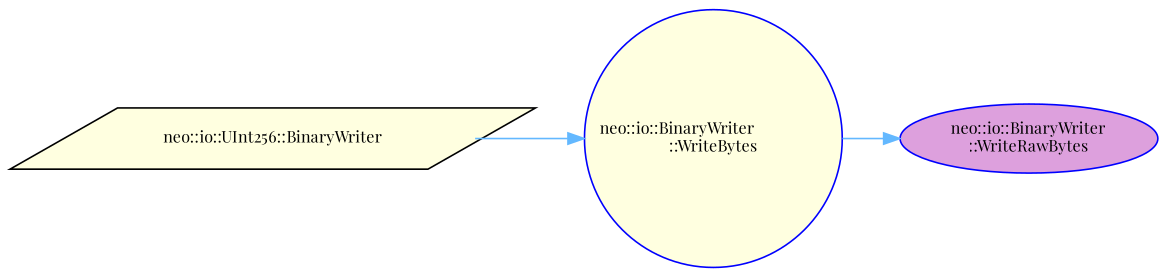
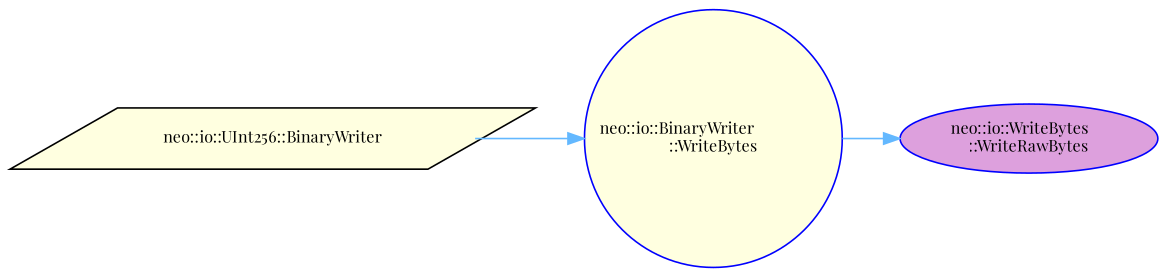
(1029, 139) -> (1029, 139)
